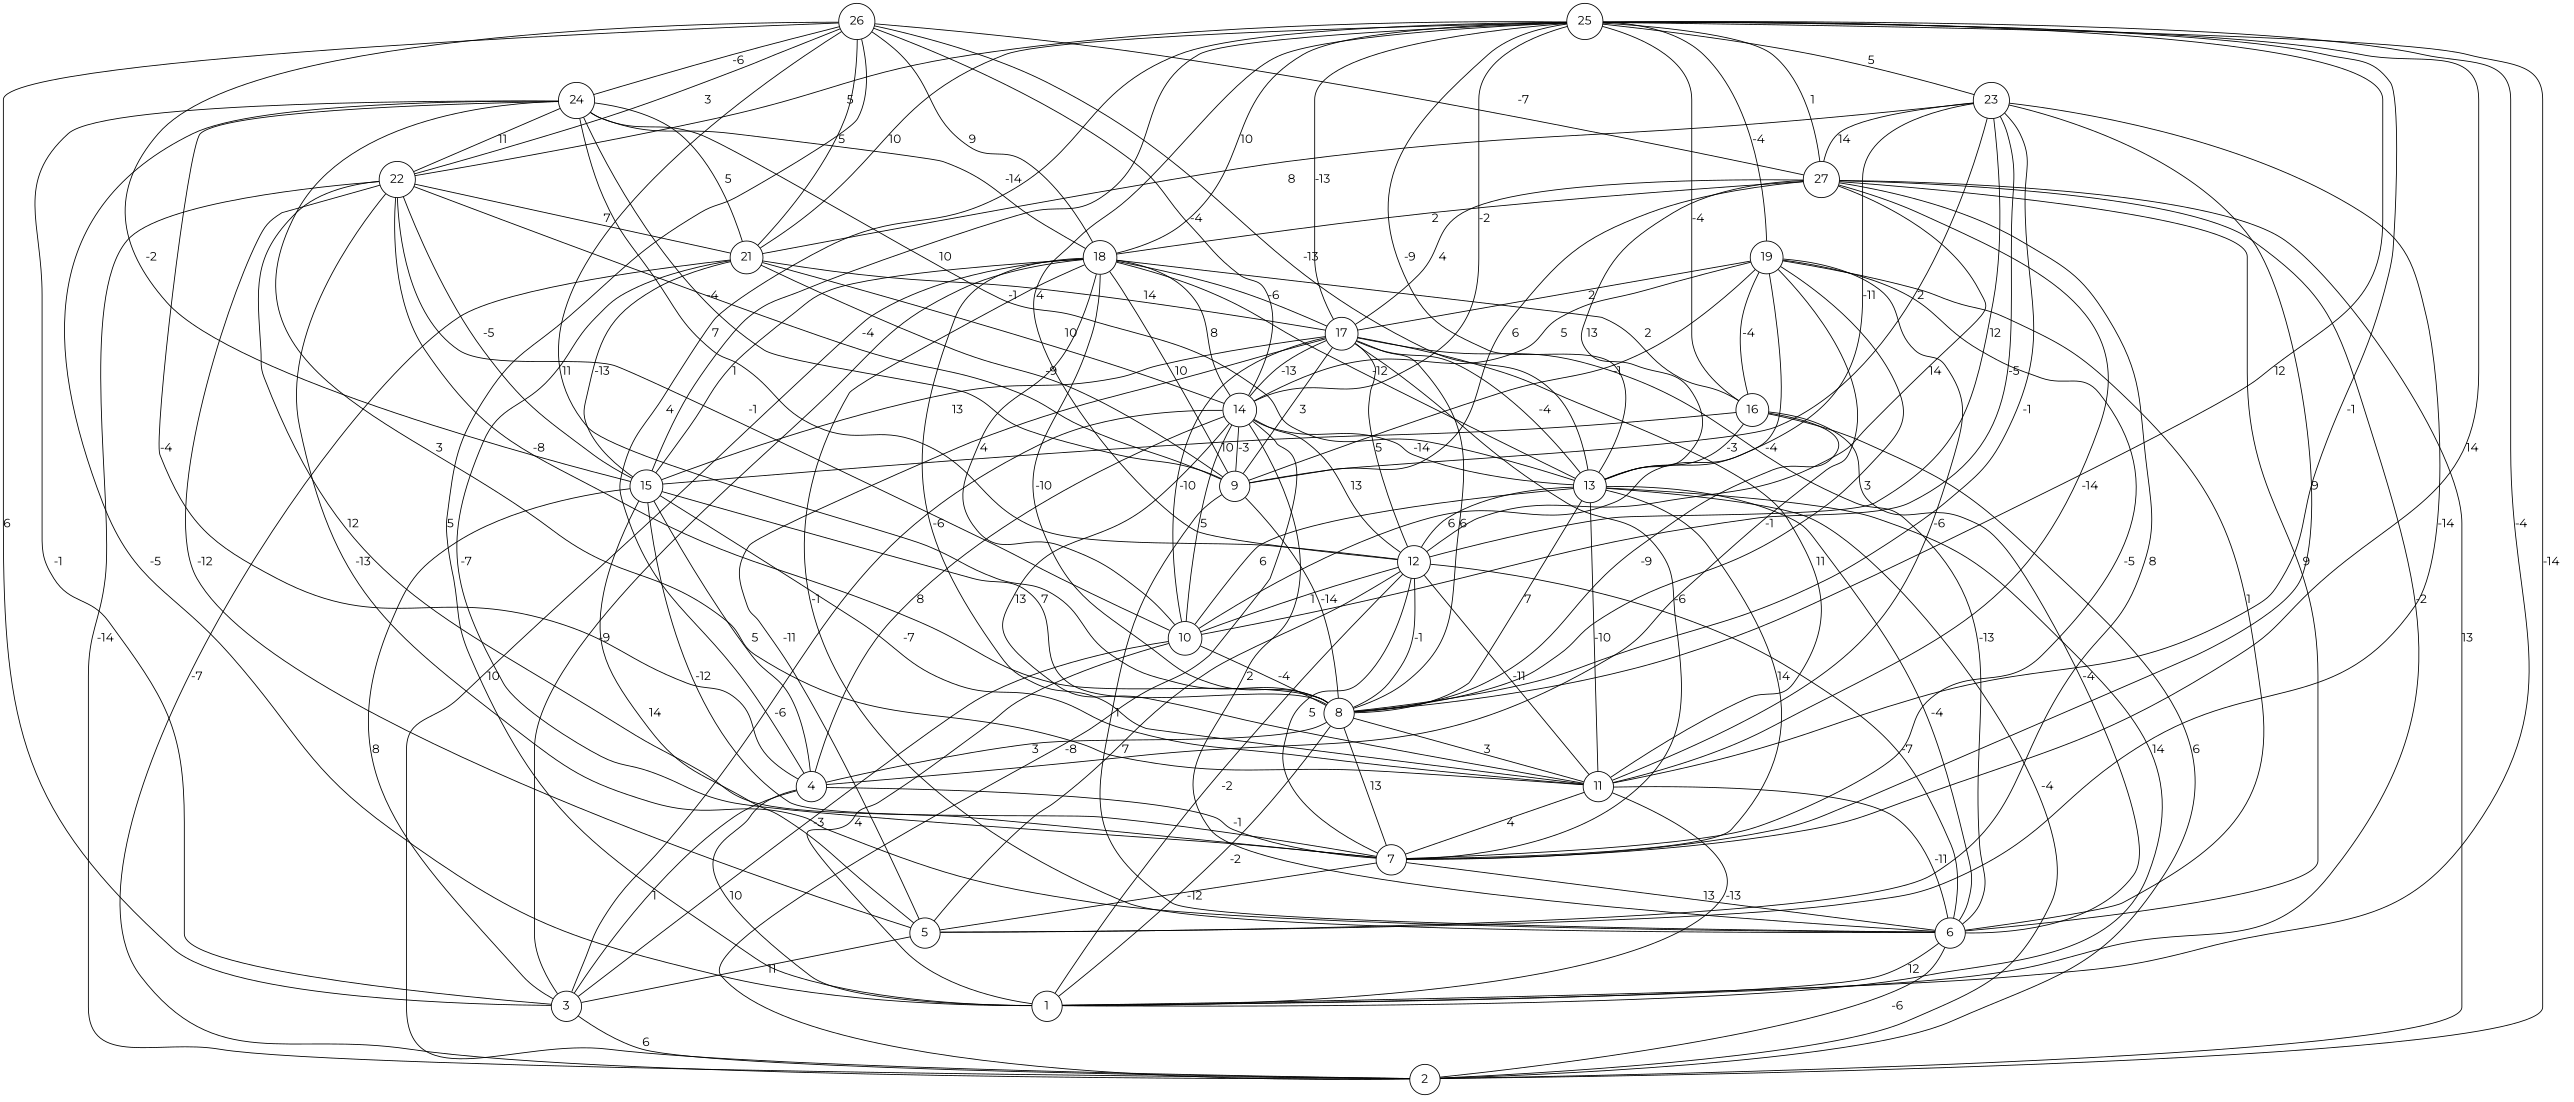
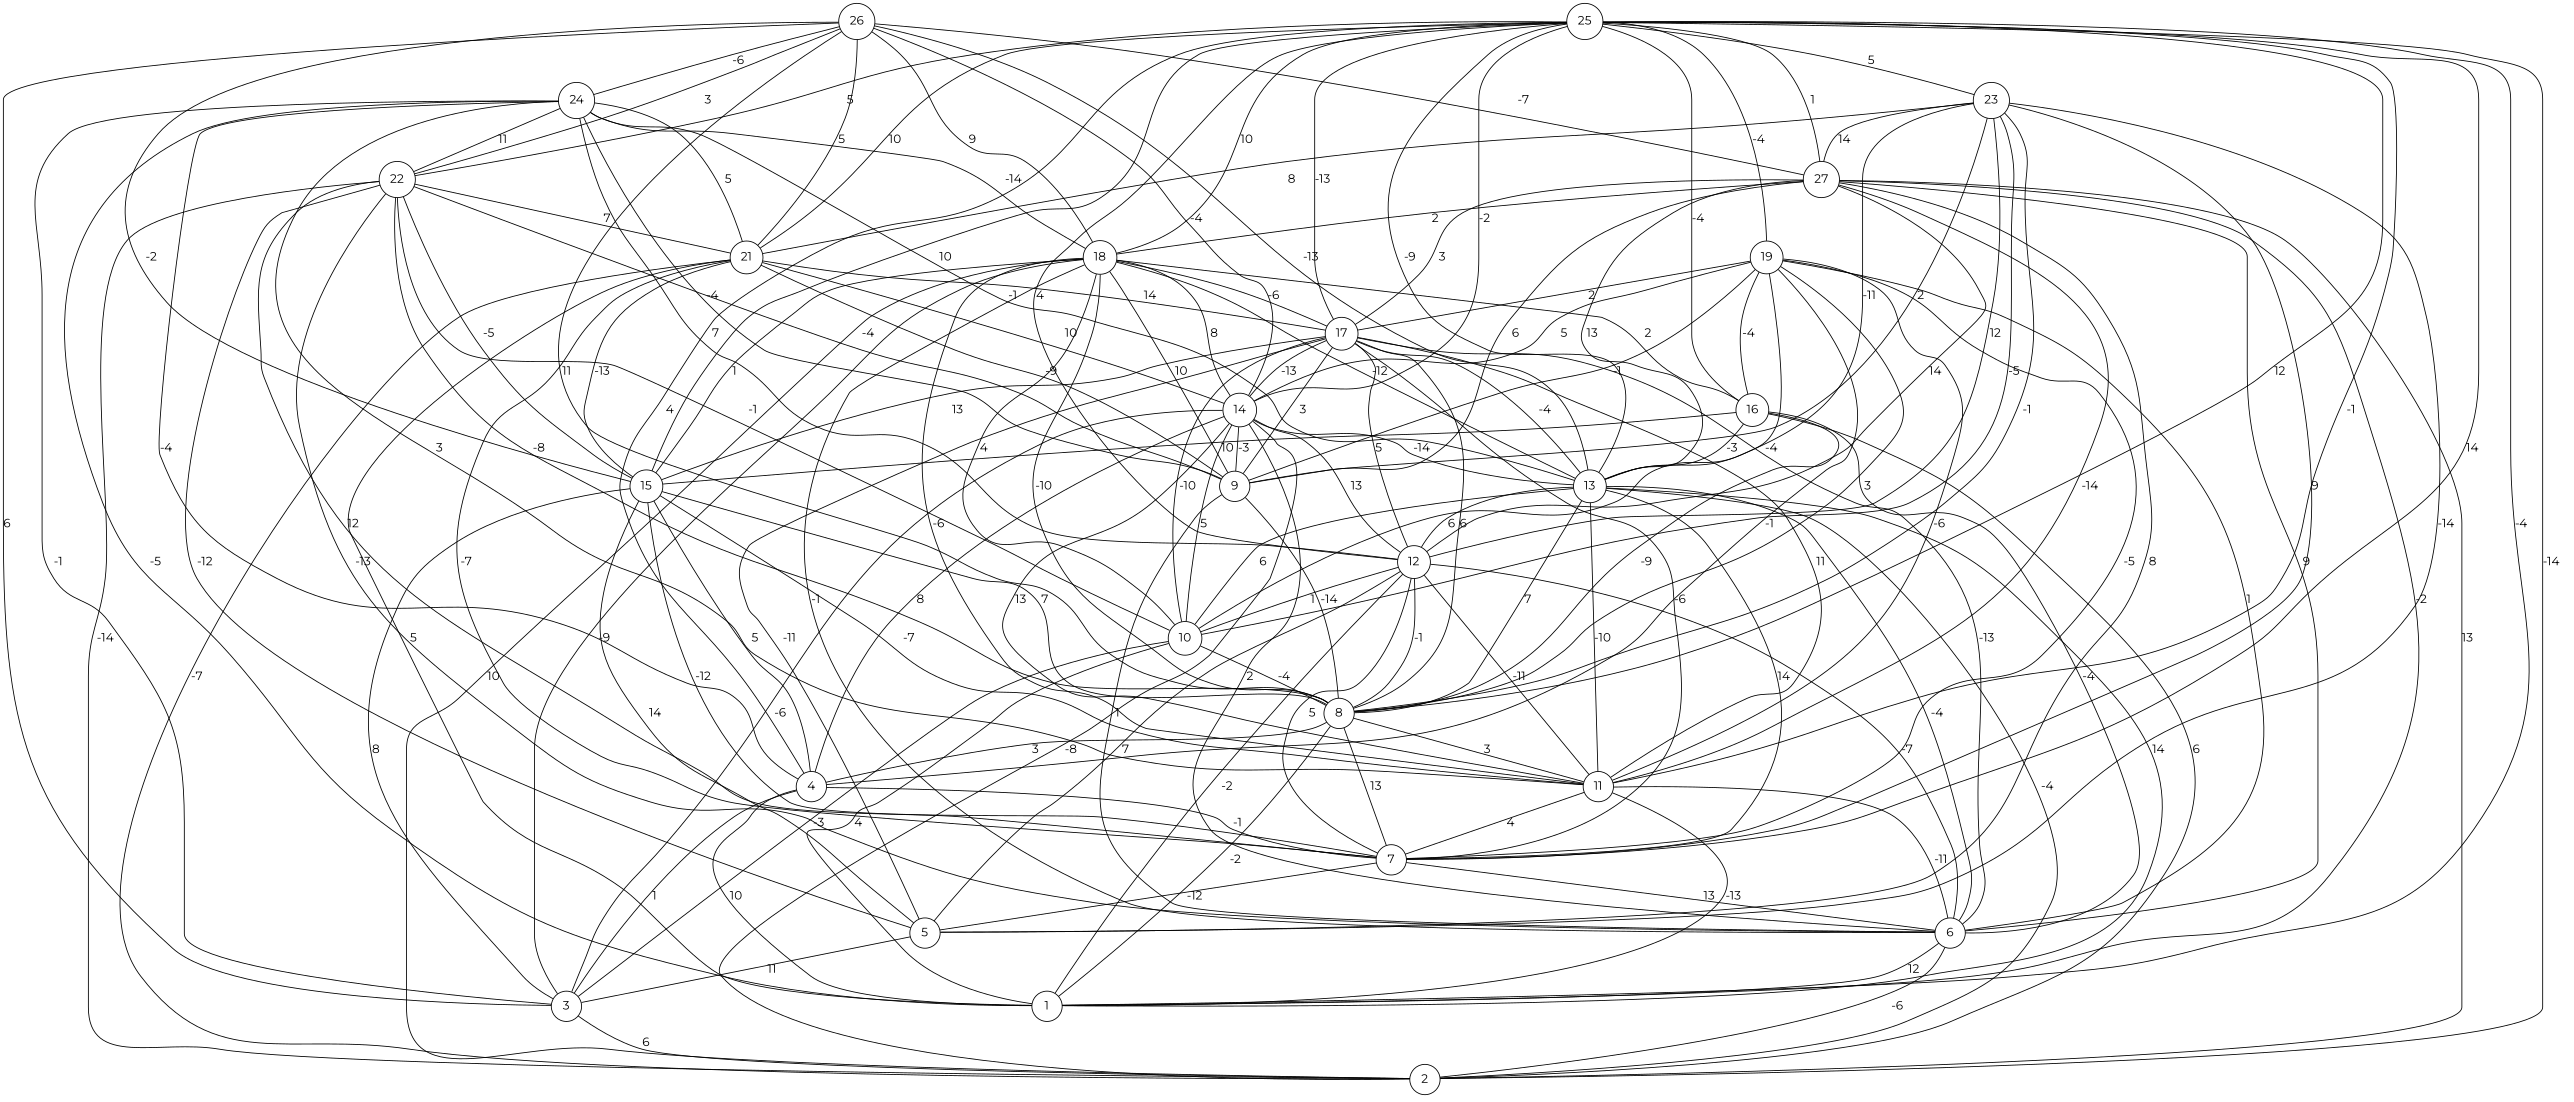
(1443, 257) -> (1443, 257)
(457, 602) -> (441, 719)
